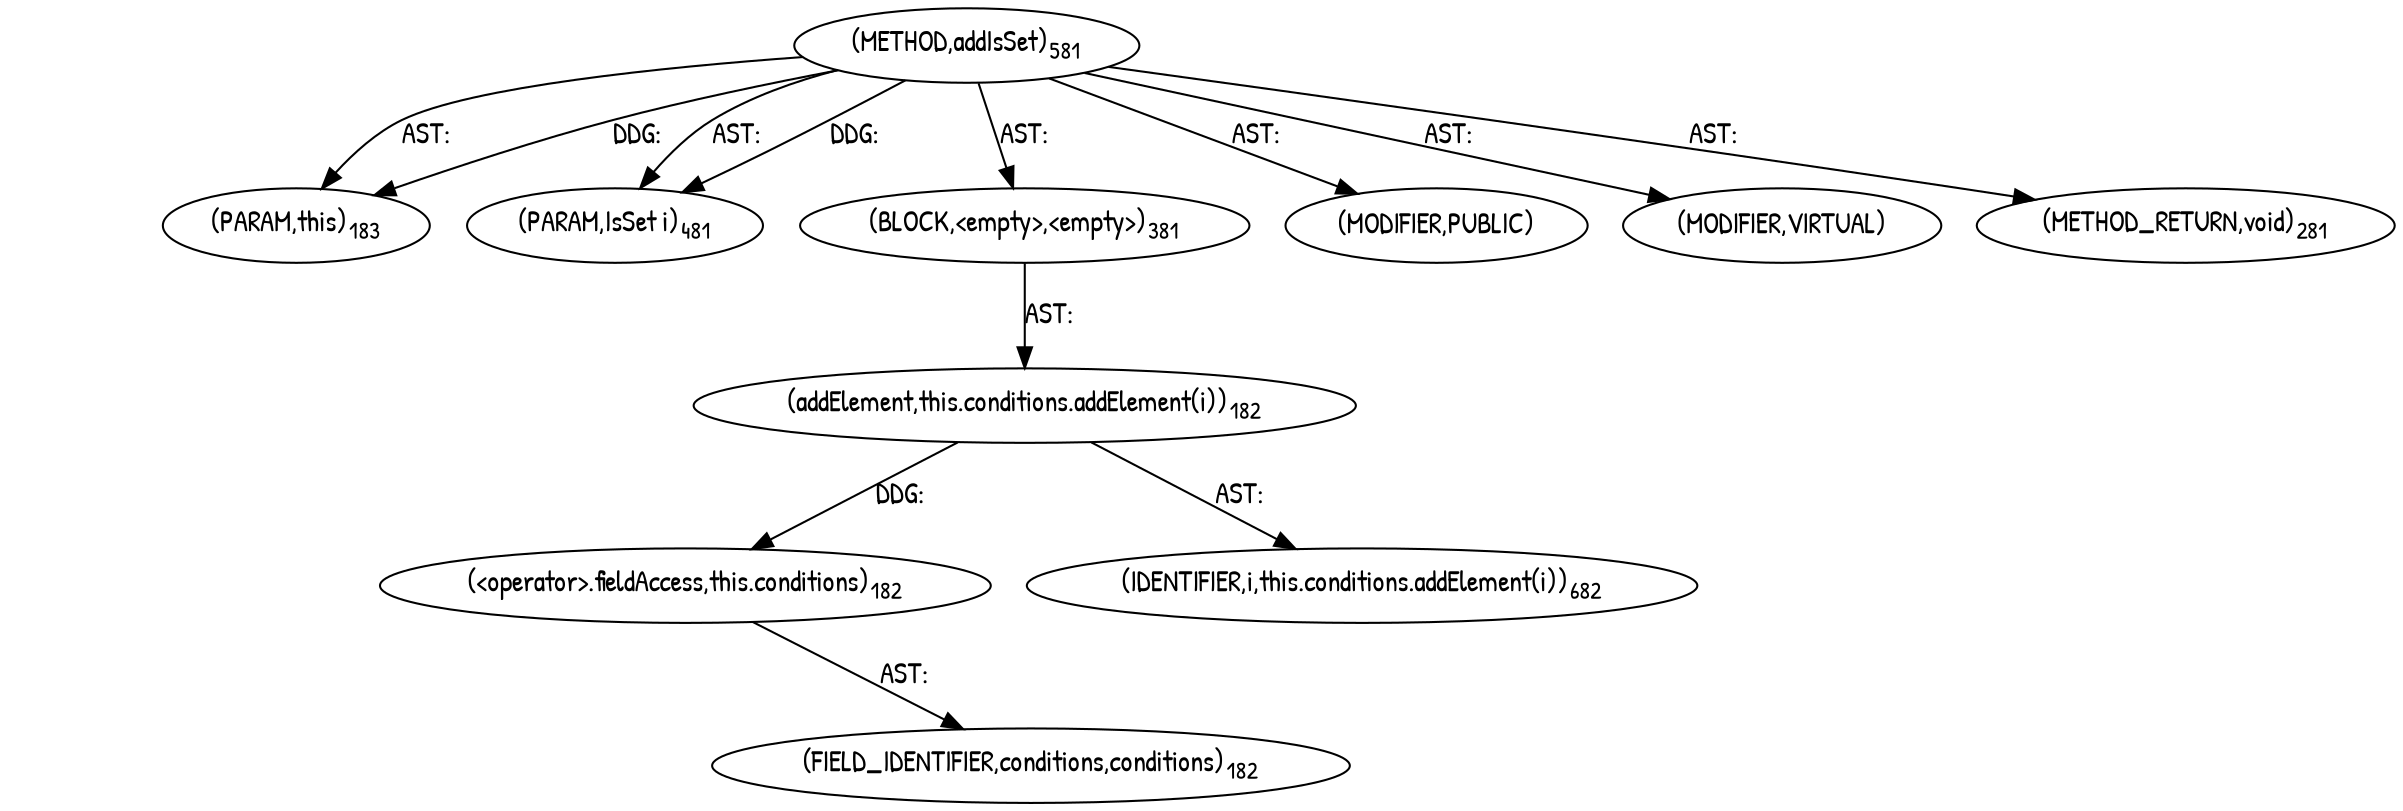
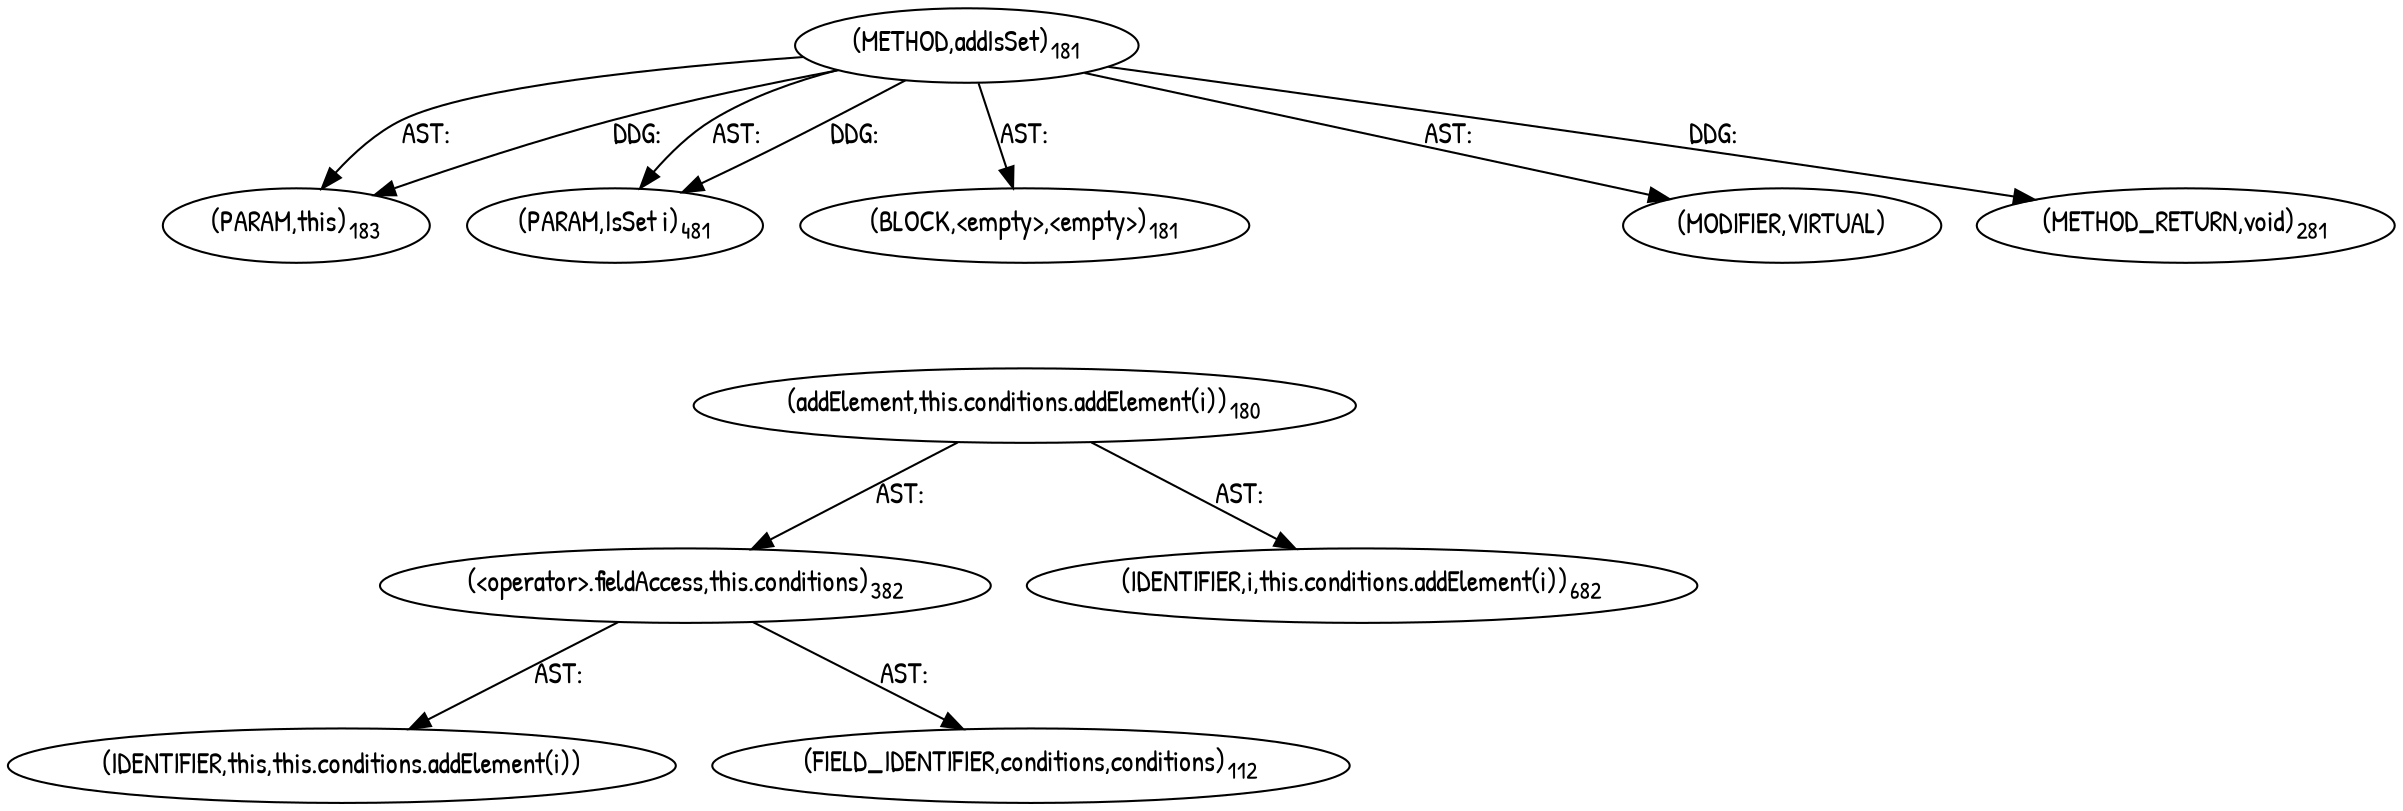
(1066, 42) -> (1066, 42)
(1717, 136) -> (1717, 136)
(1164, 222) -> (1164, 222)
(1437, 226) -> none
(1025, 305) -> none
(1246, 403) -> (1246, 403)
(904, 496) -> (904, 496)
(887, 583) -> (887, 583)
(1243, 763) -> (1243, 763)
none -> (342, 766)
